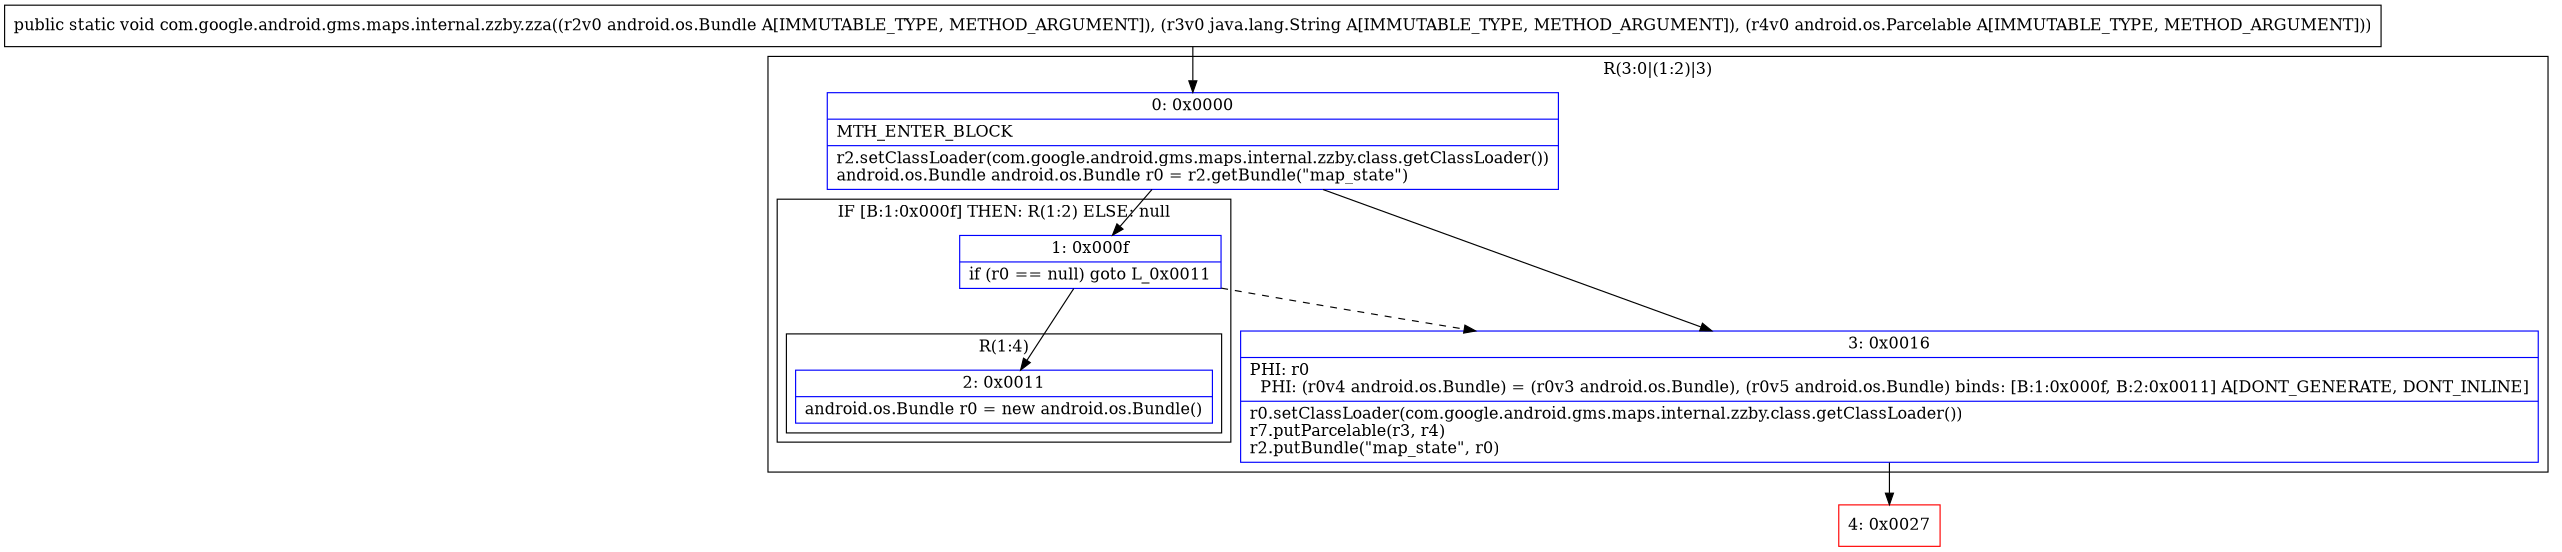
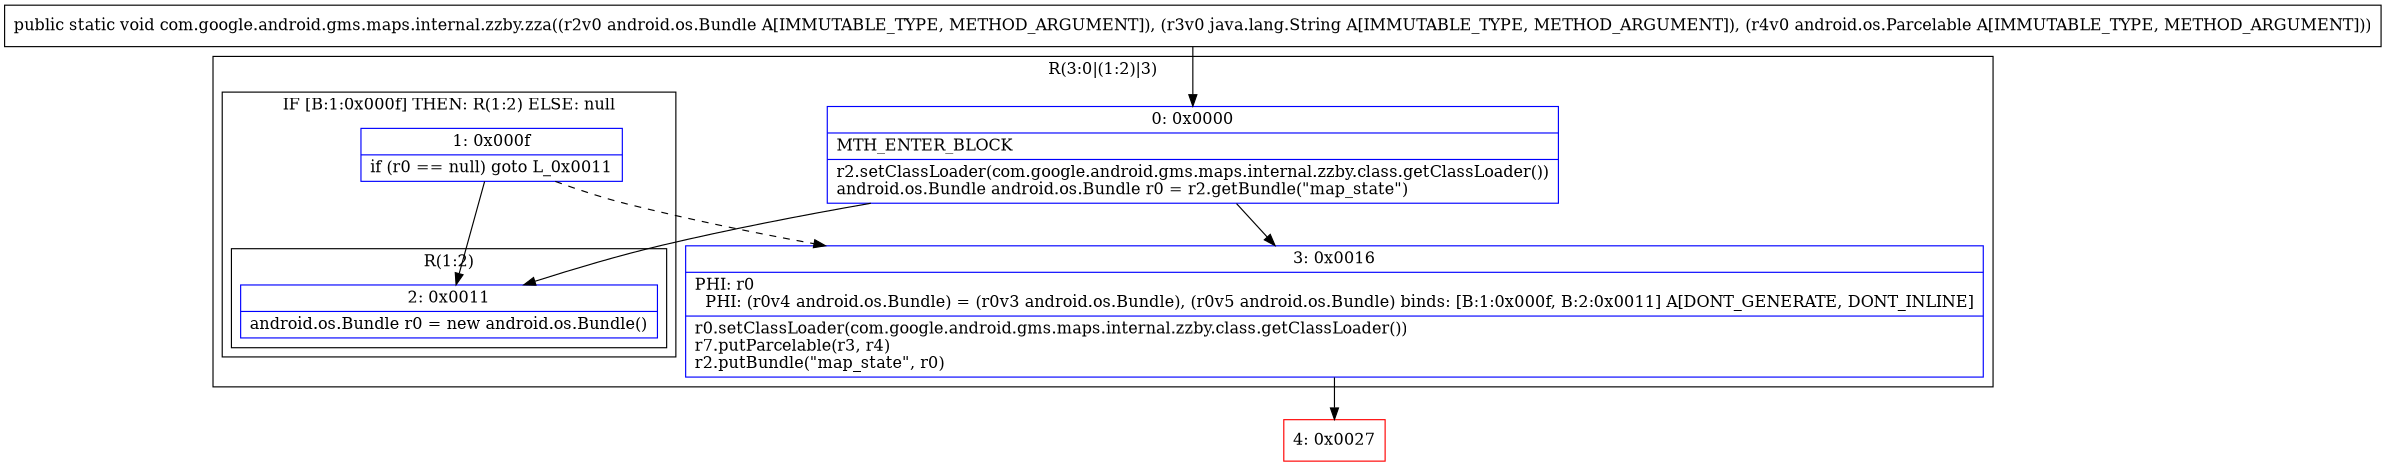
(1136, 208) -> (701, 236)
(1004, 347) -> (449, 262)
